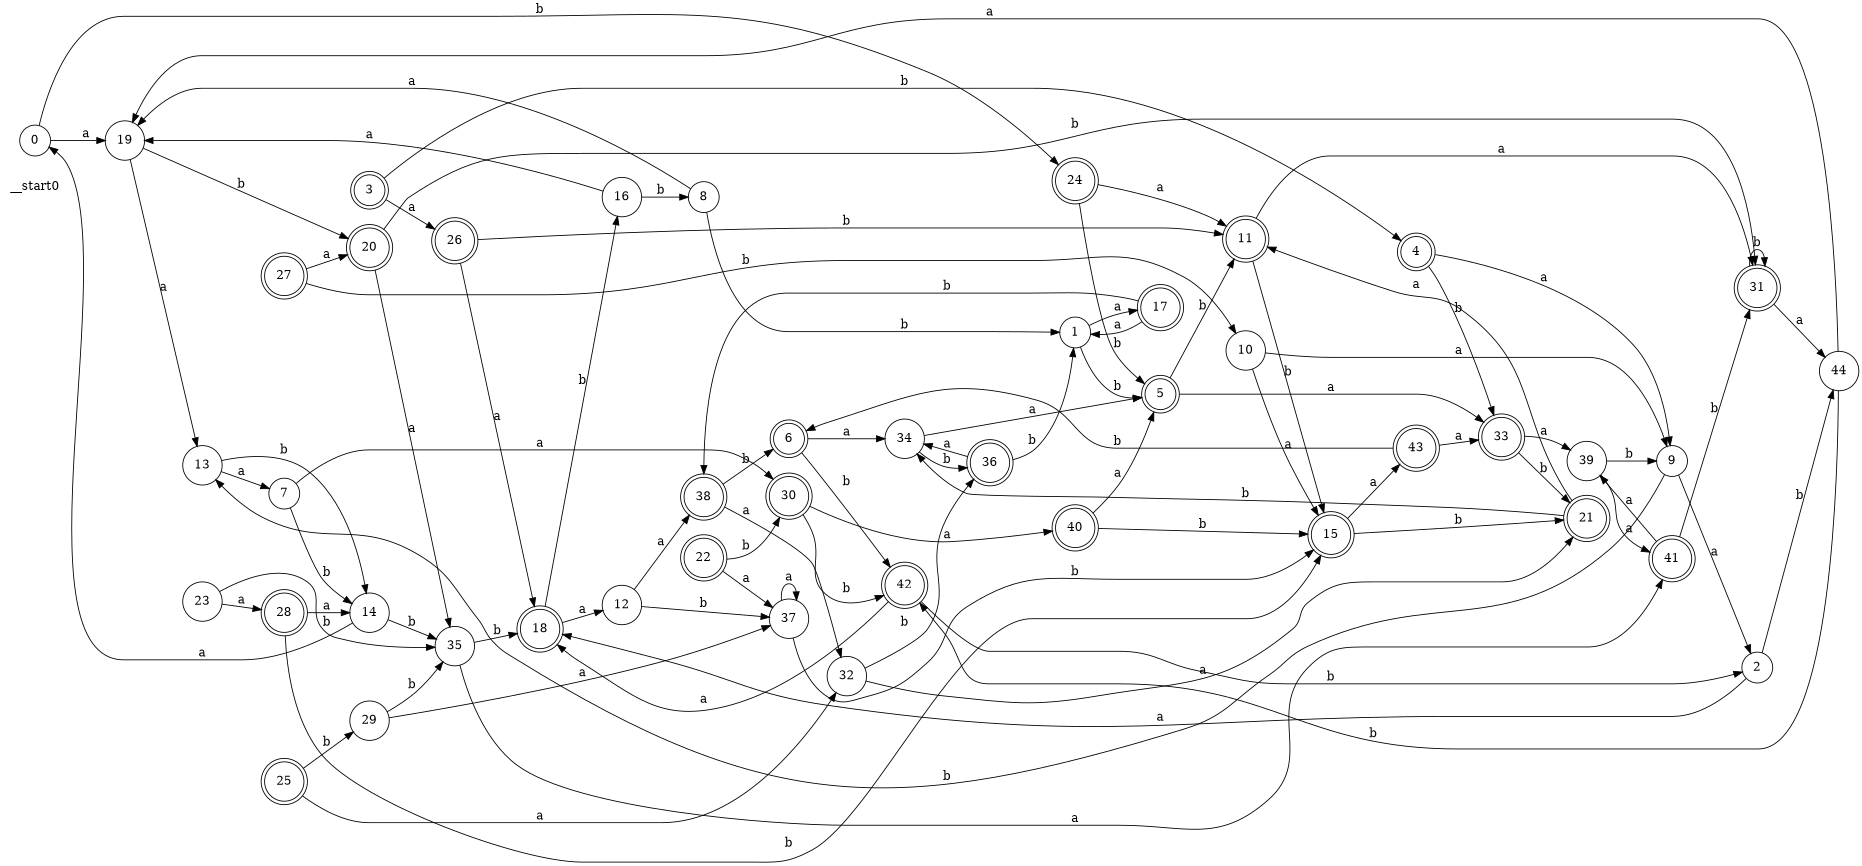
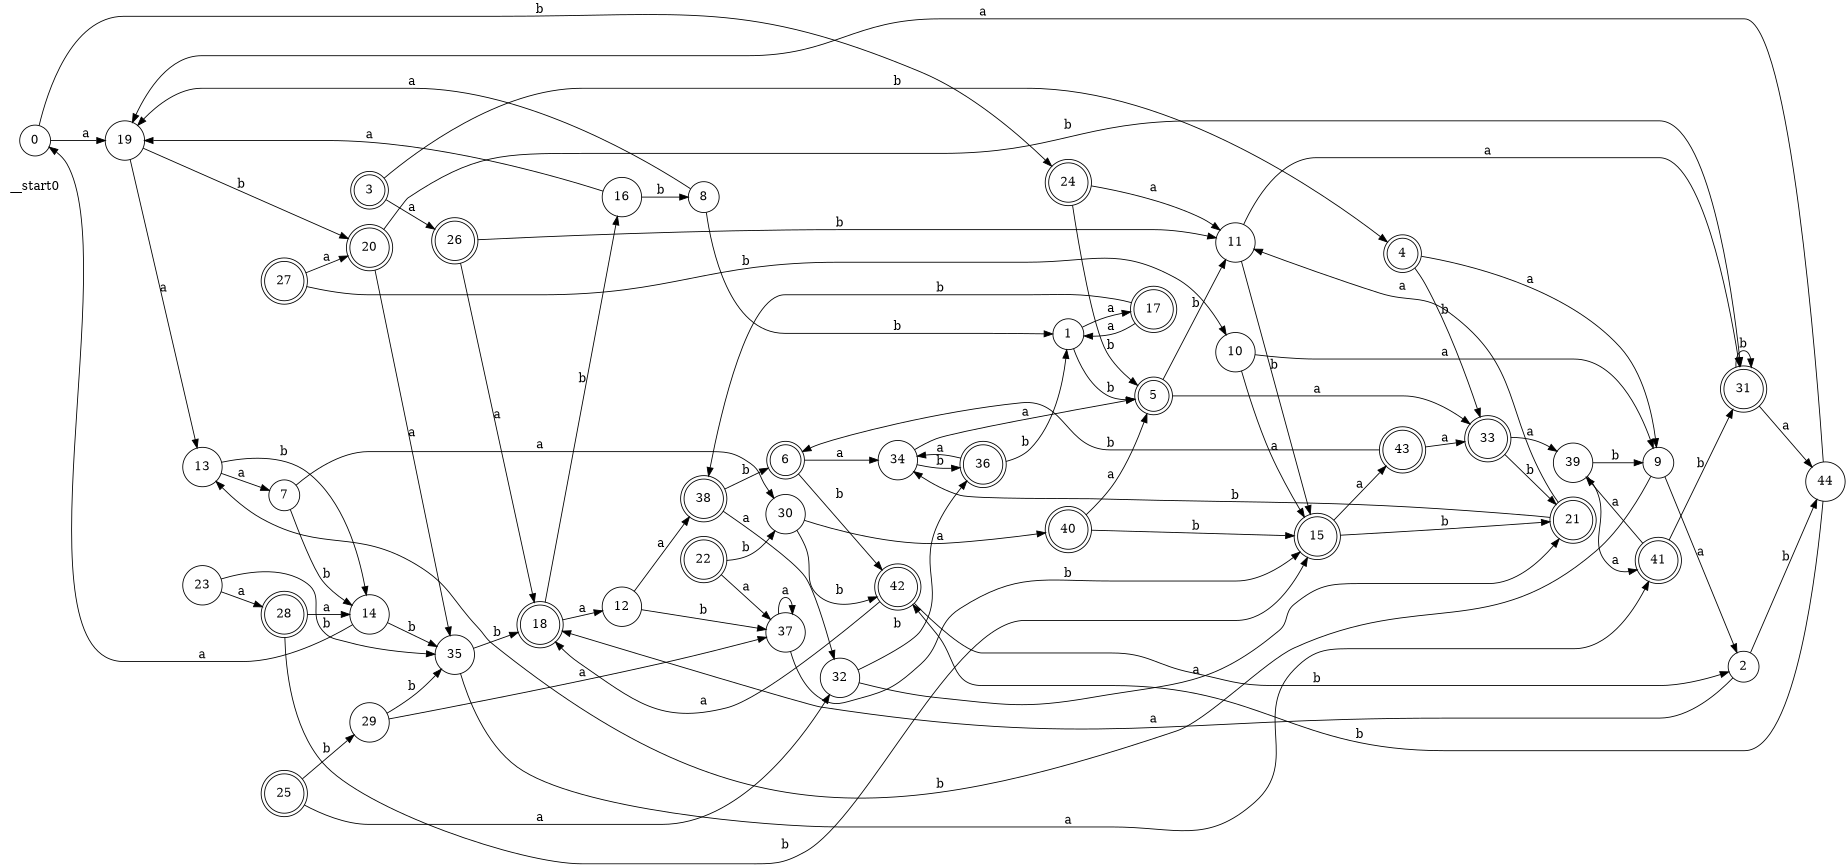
(1246, 239) -> (1235, 242)
(789, 496) -> (786, 514)
